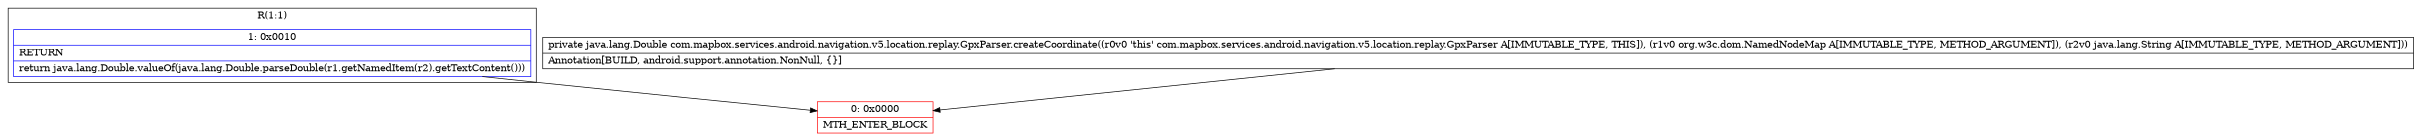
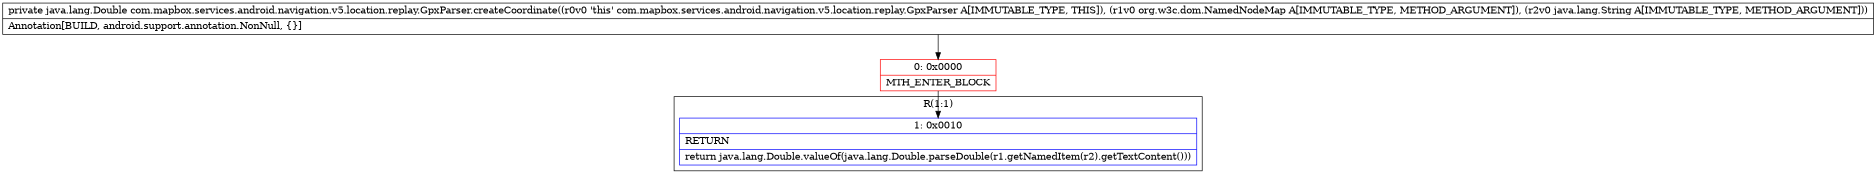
(646, 94) -> (938, 101)
